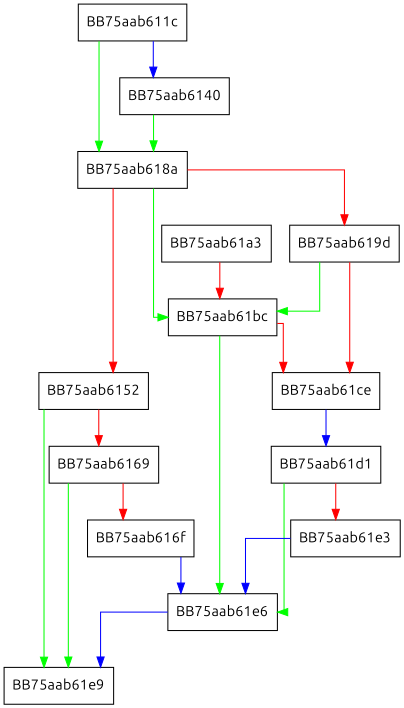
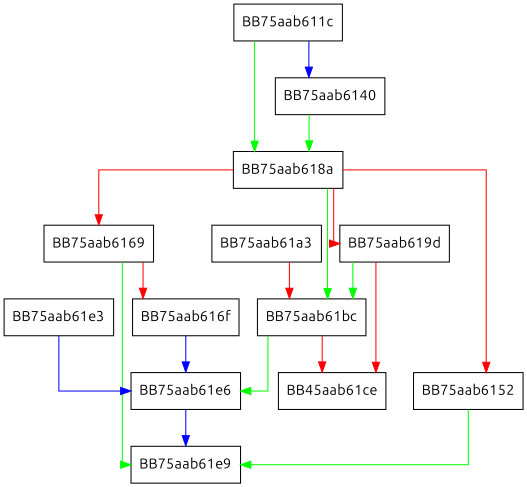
(326, 391) -> (332, 391)
(99, 423) -> (144, 170)
(326, 465) -> none
